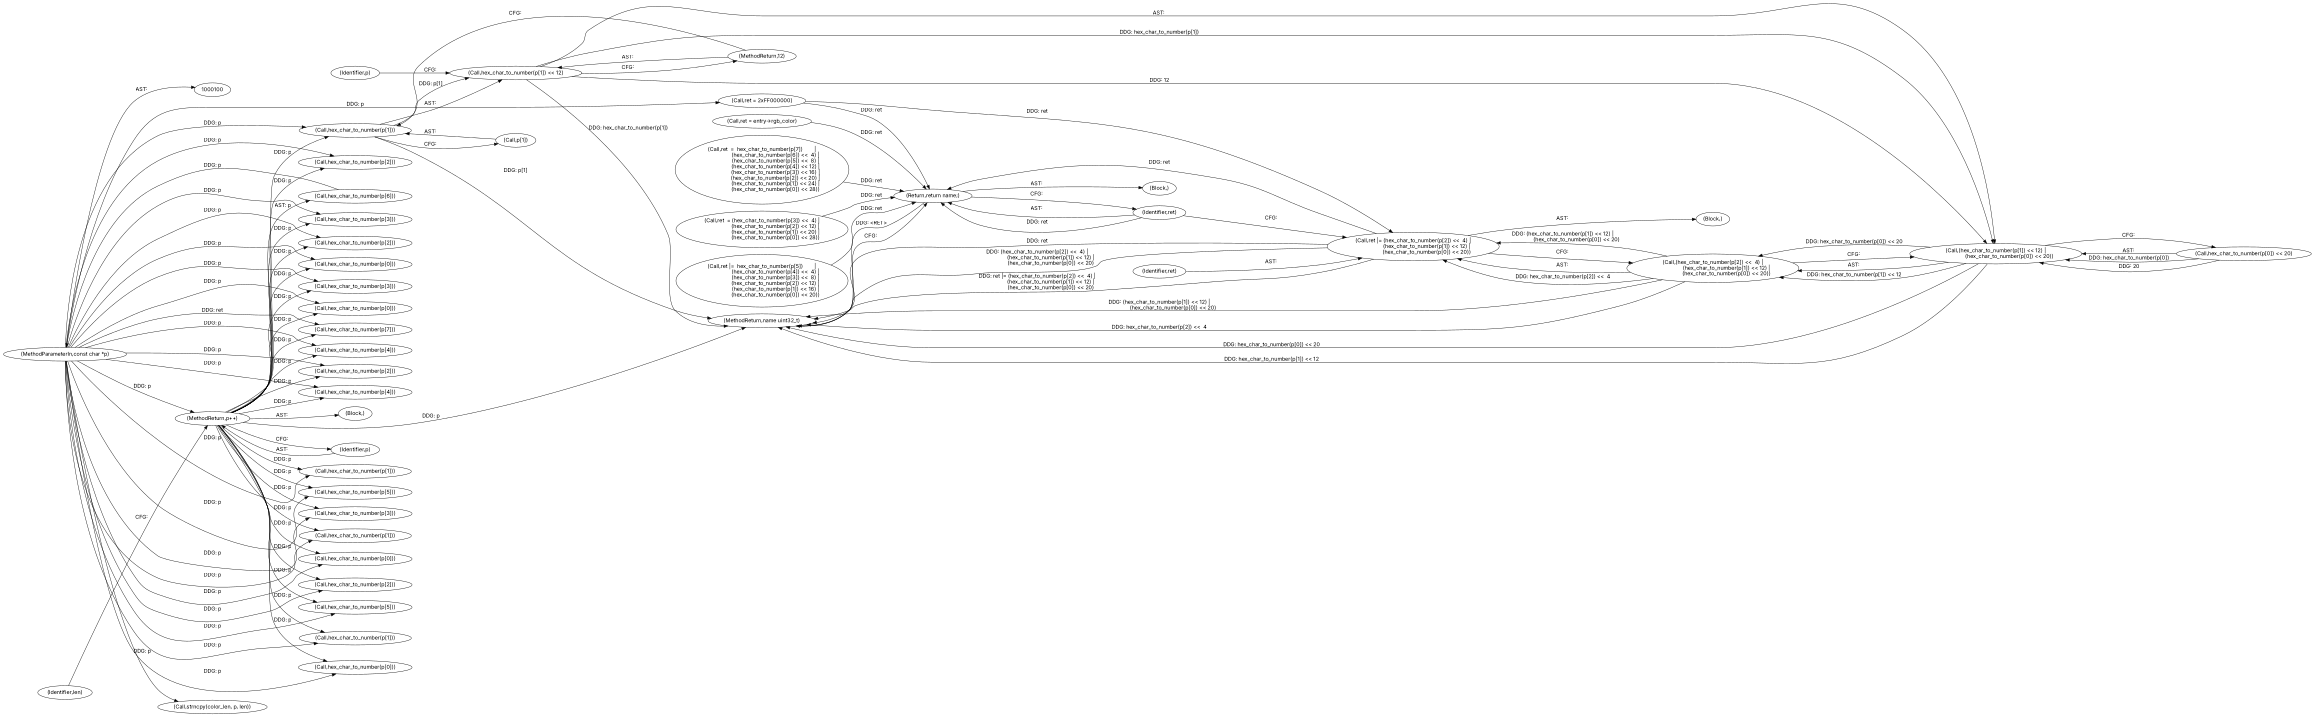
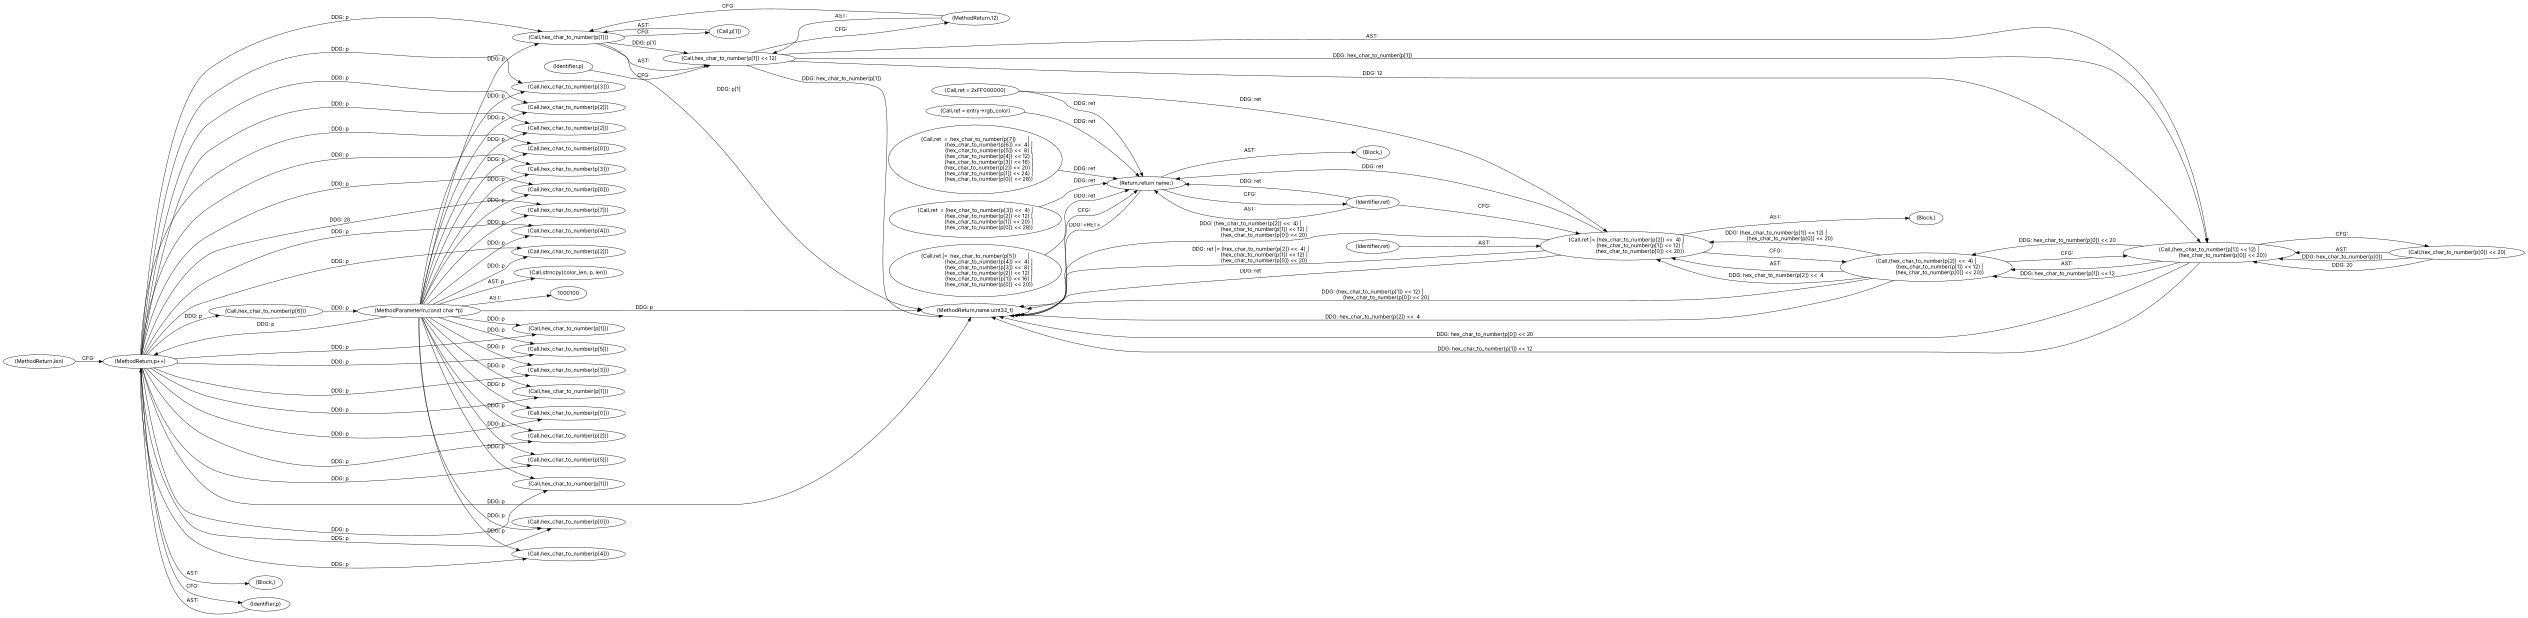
(309, 107) -> (699, 311)
(283, 206) -> (193, 316)
(212, 310) -> (496, 222)
(283, 340) -> (340, 220)
(142, 651) -> (496, 282)
(65, 693) -> (39, 362)
